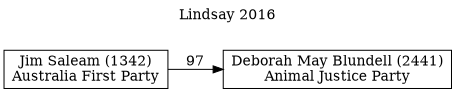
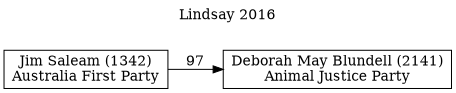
(337, 69) -> (337, 69)
